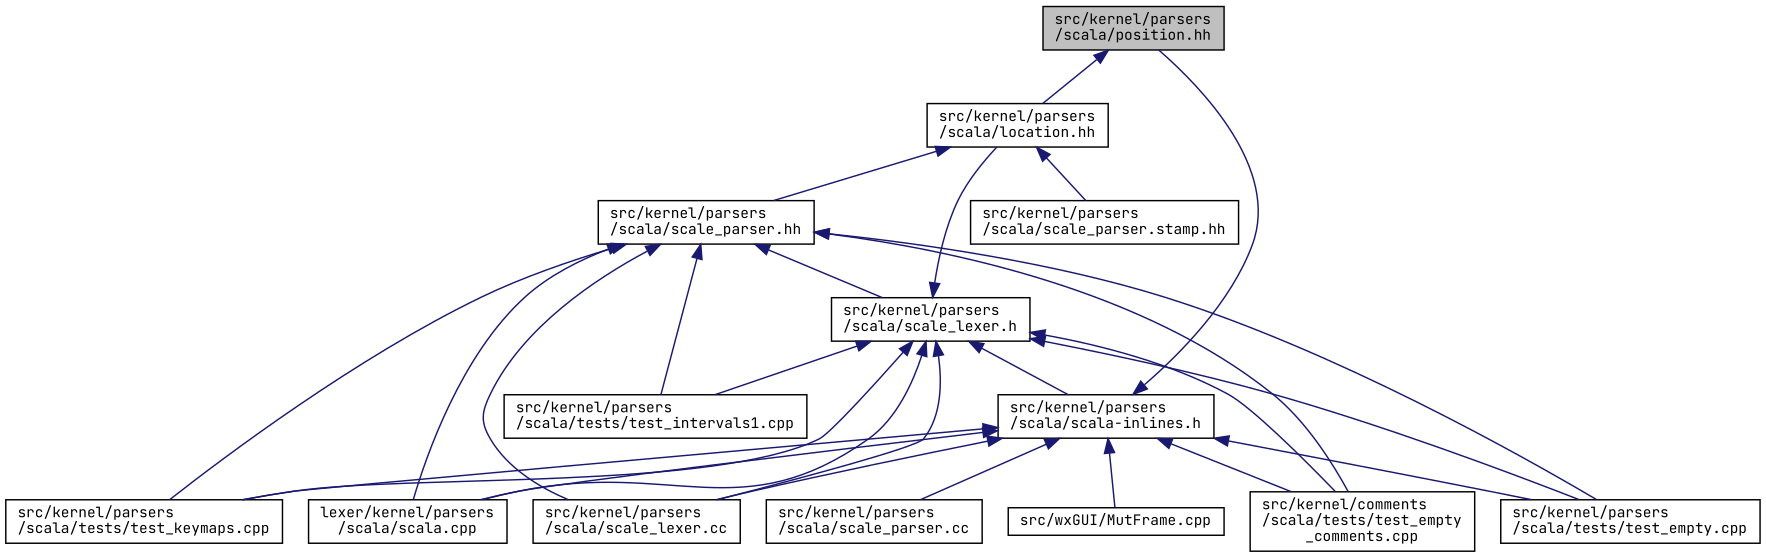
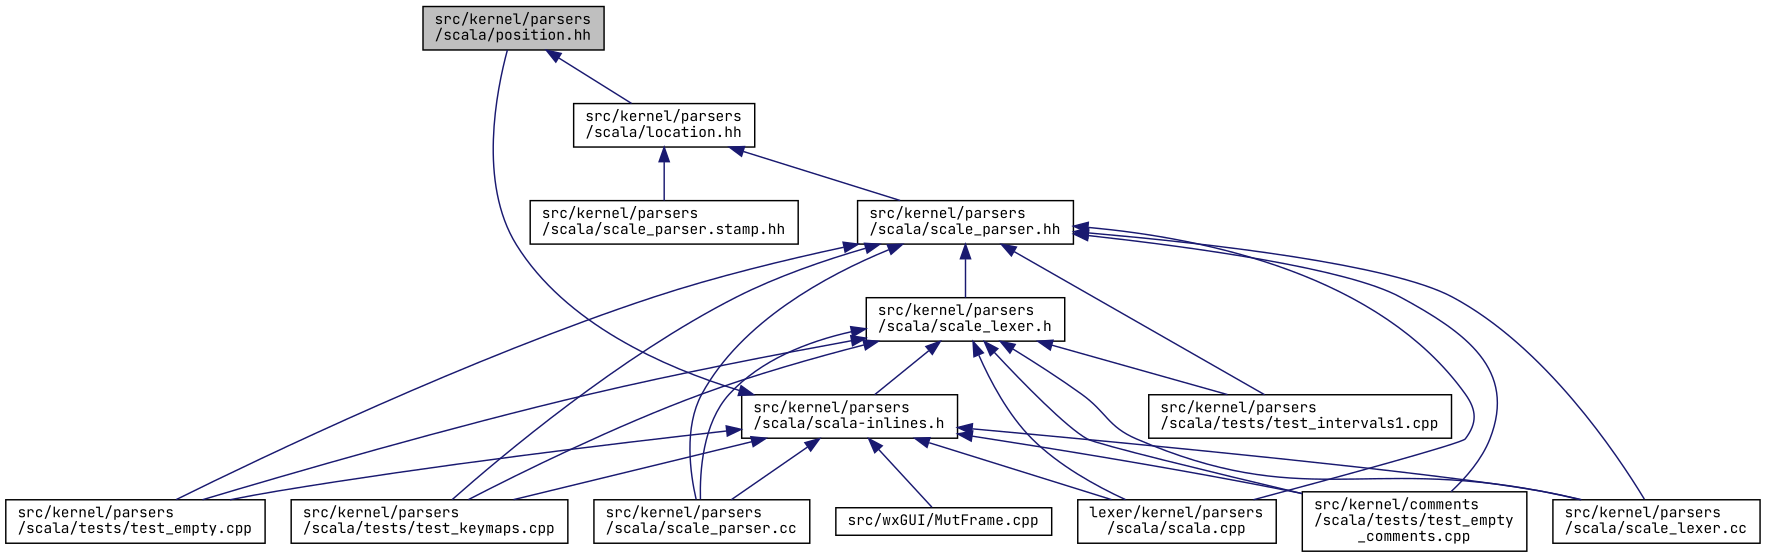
(954, 210) -> (726, 398)
none -> (742, 342)
